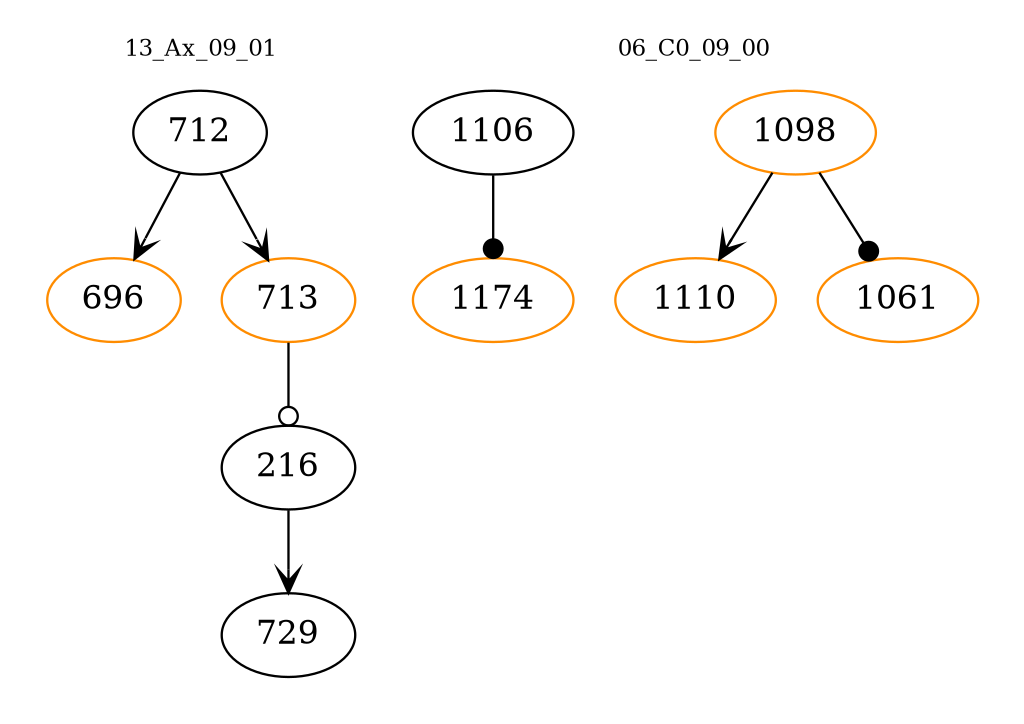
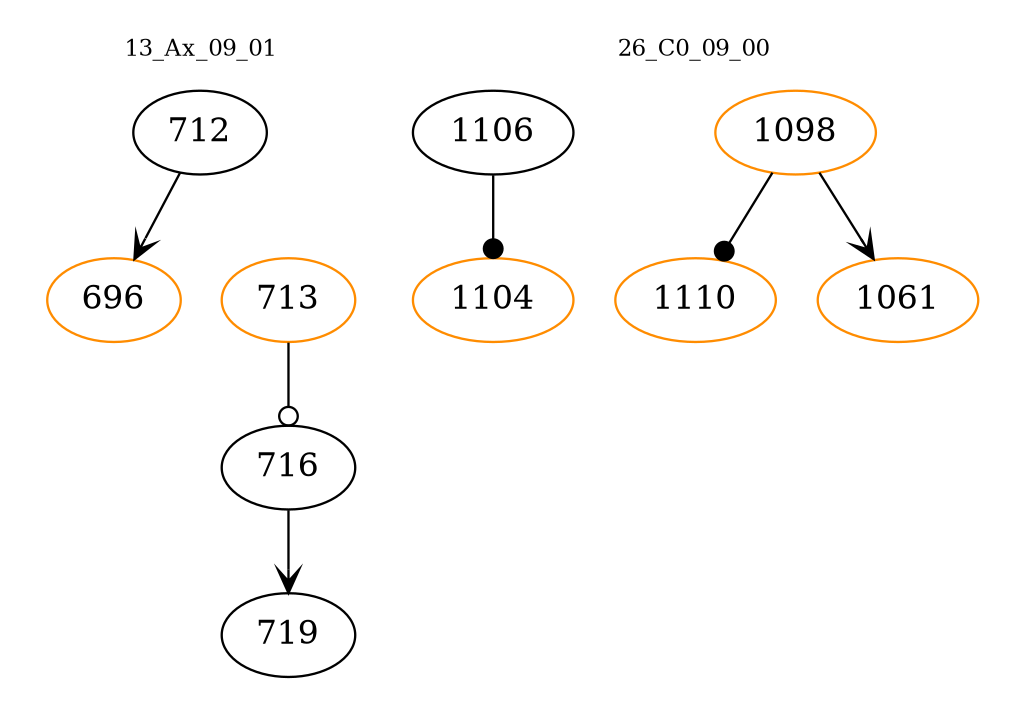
(694, 50) -> (694, 50)
(239, 206) -> none
(751, 208) -> (751, 208)
(841, 208) -> (841, 208)
(493, 300) -> (493, 300)
(288, 468) -> (288, 468)
(288, 635) -> (288, 635)
